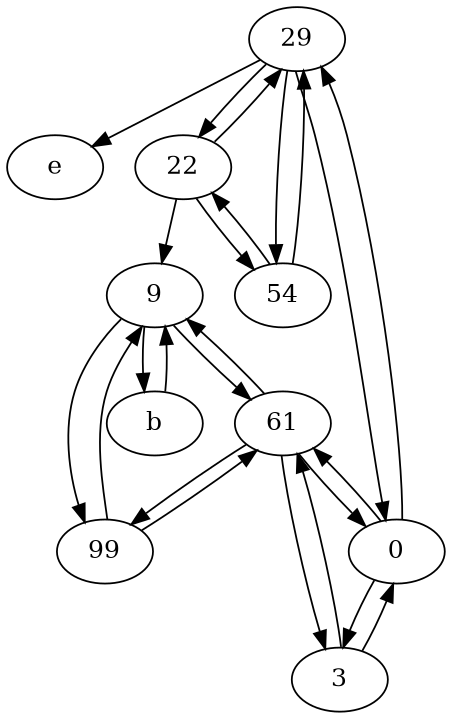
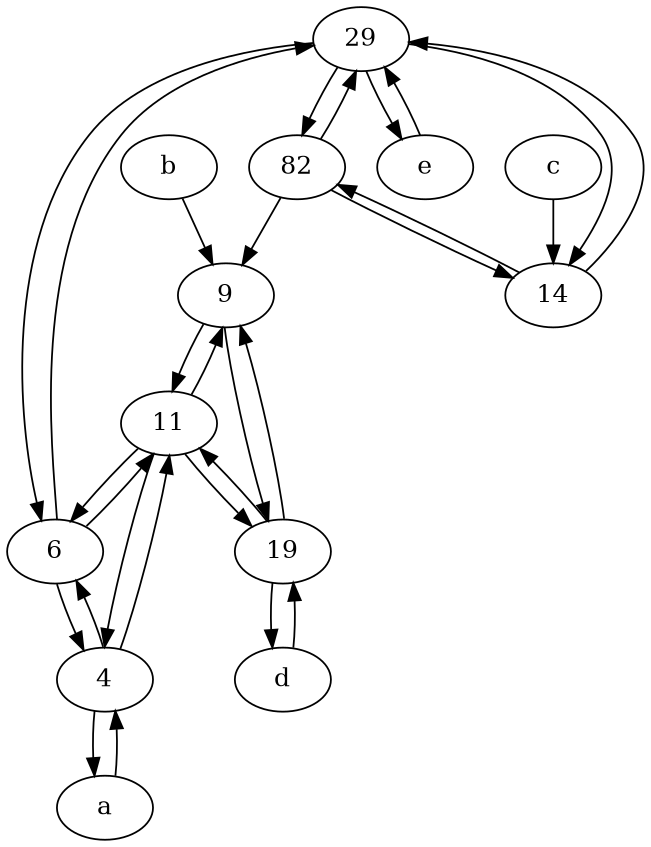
none -> (408, 109)
(183, 167) -> (297, 167)
none -> (553, 167)
(283, 295) -> (553, 295)
(143, 350) -> none
(283, 423) -> (169, 423)
(105, 552) -> (283, 552)
(397, 552) -> (55, 552)
none -> (283, 680)
(340, 680) -> (105, 680)
none -> (105, 808)
